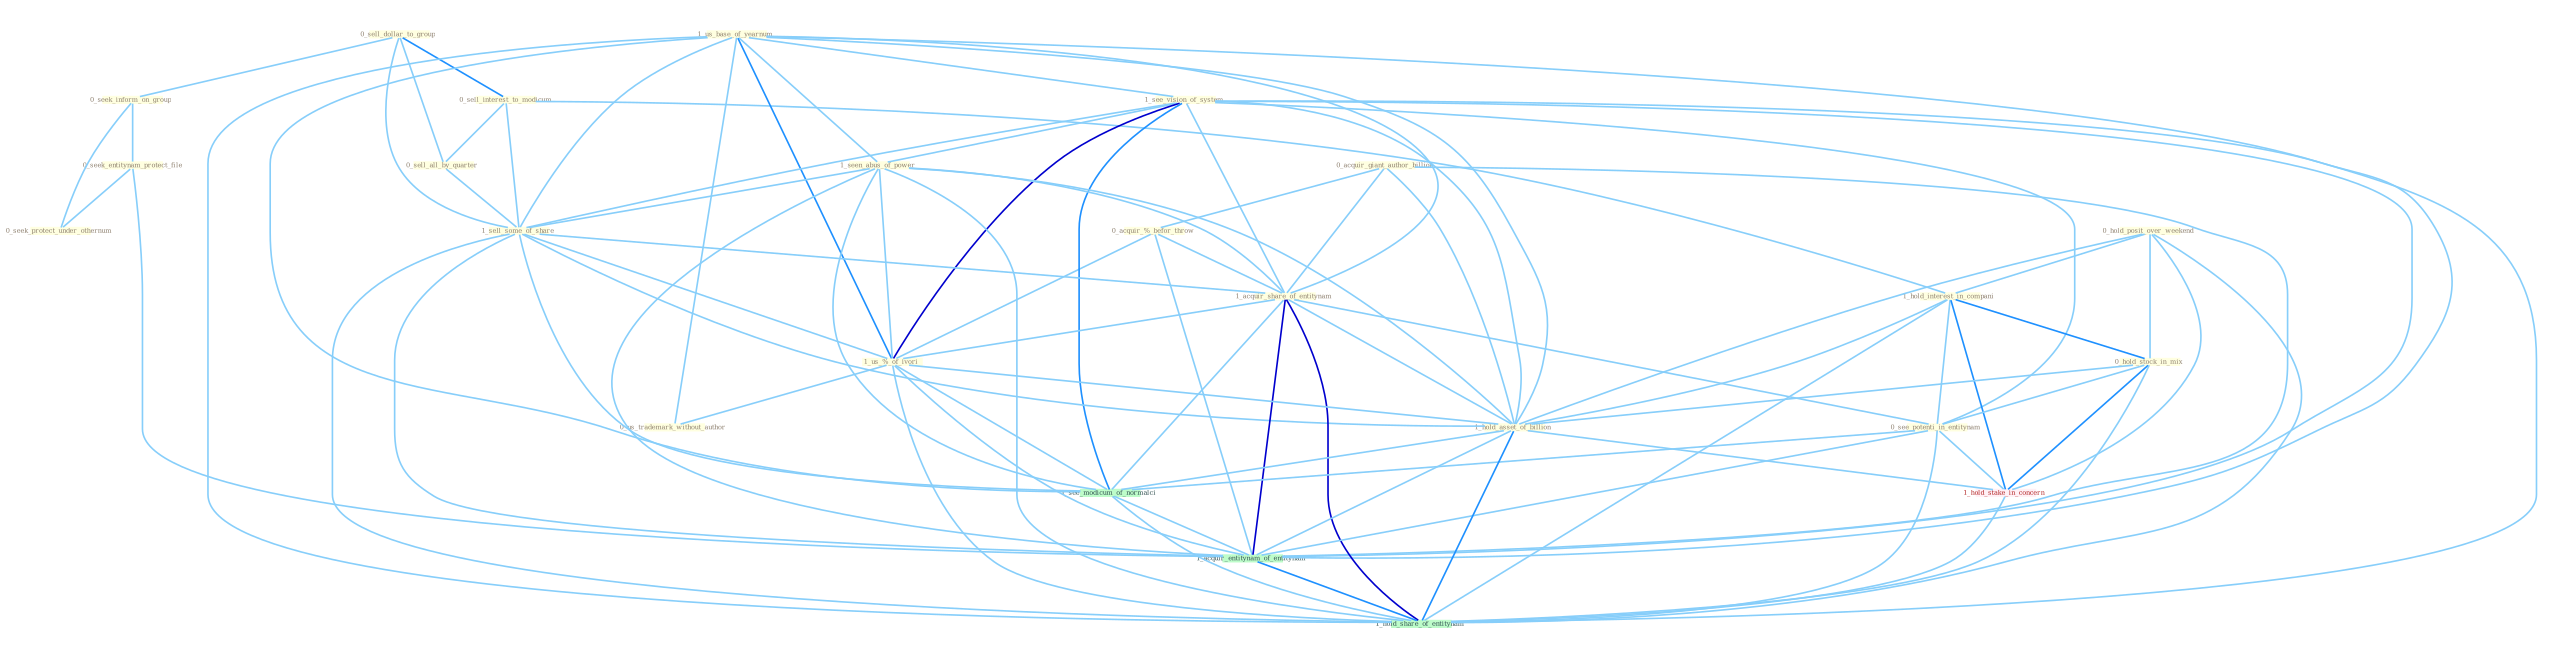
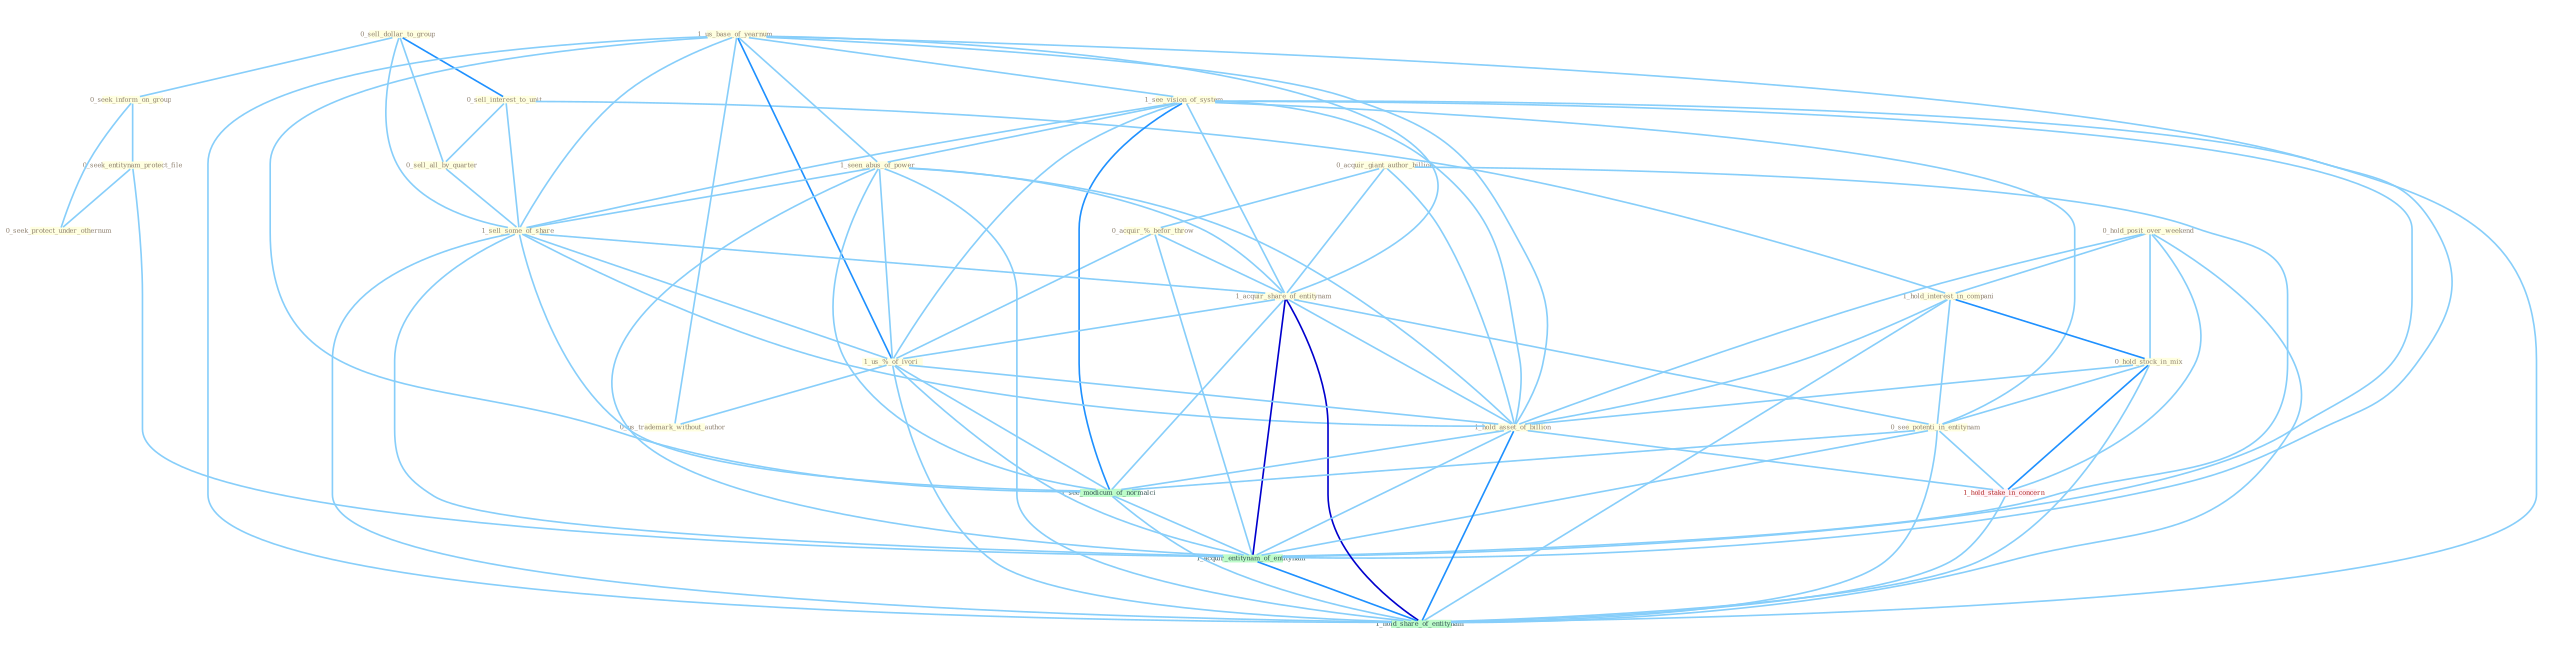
(506, 100) -> (506, 100)
(1012, 202) -> (1012, 202)
(1978, 395) -> none
